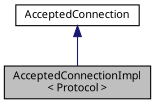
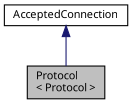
(78, 82) -> (66, 82)
